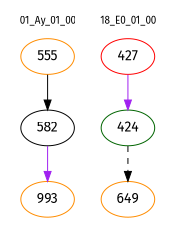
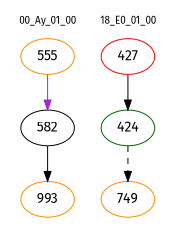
(48, 21) -> (48, 21)
(48, 87) -> (48, 87)
(128, 87) -> (128, 87)
(48, 159) -> (48, 159)
(128, 199) -> (128, 199)
